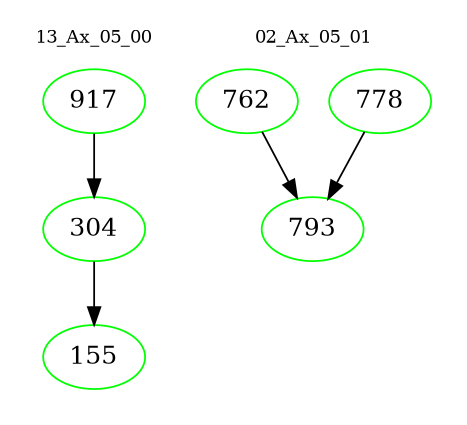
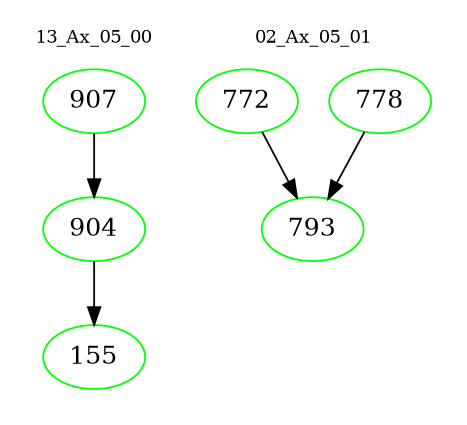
(94, 101) -> (94, 101)
(247, 101) -> (247, 101)
(94, 229) -> (94, 229)
